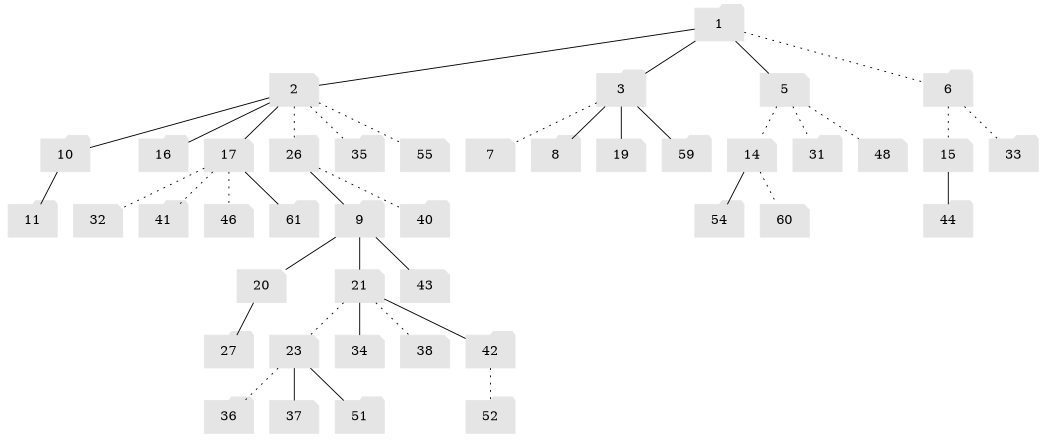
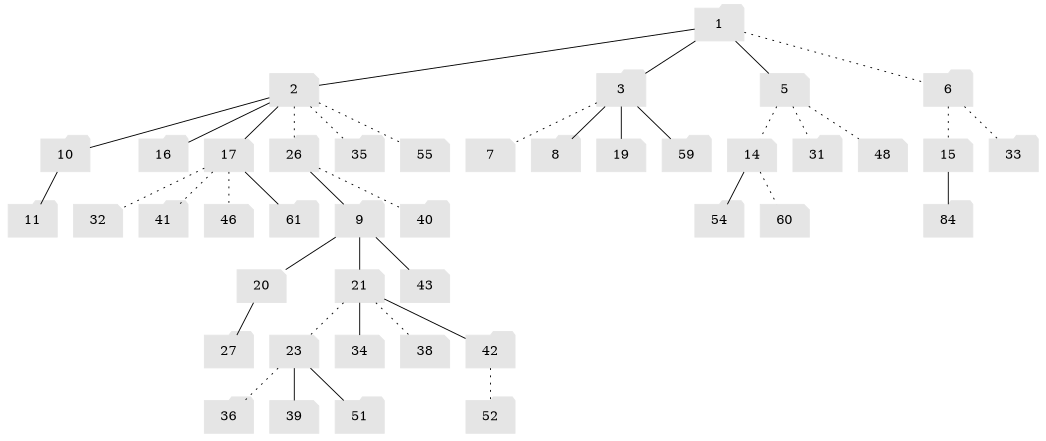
(948, 221) -> (948, 221)
(294, 417) -> (294, 417)
